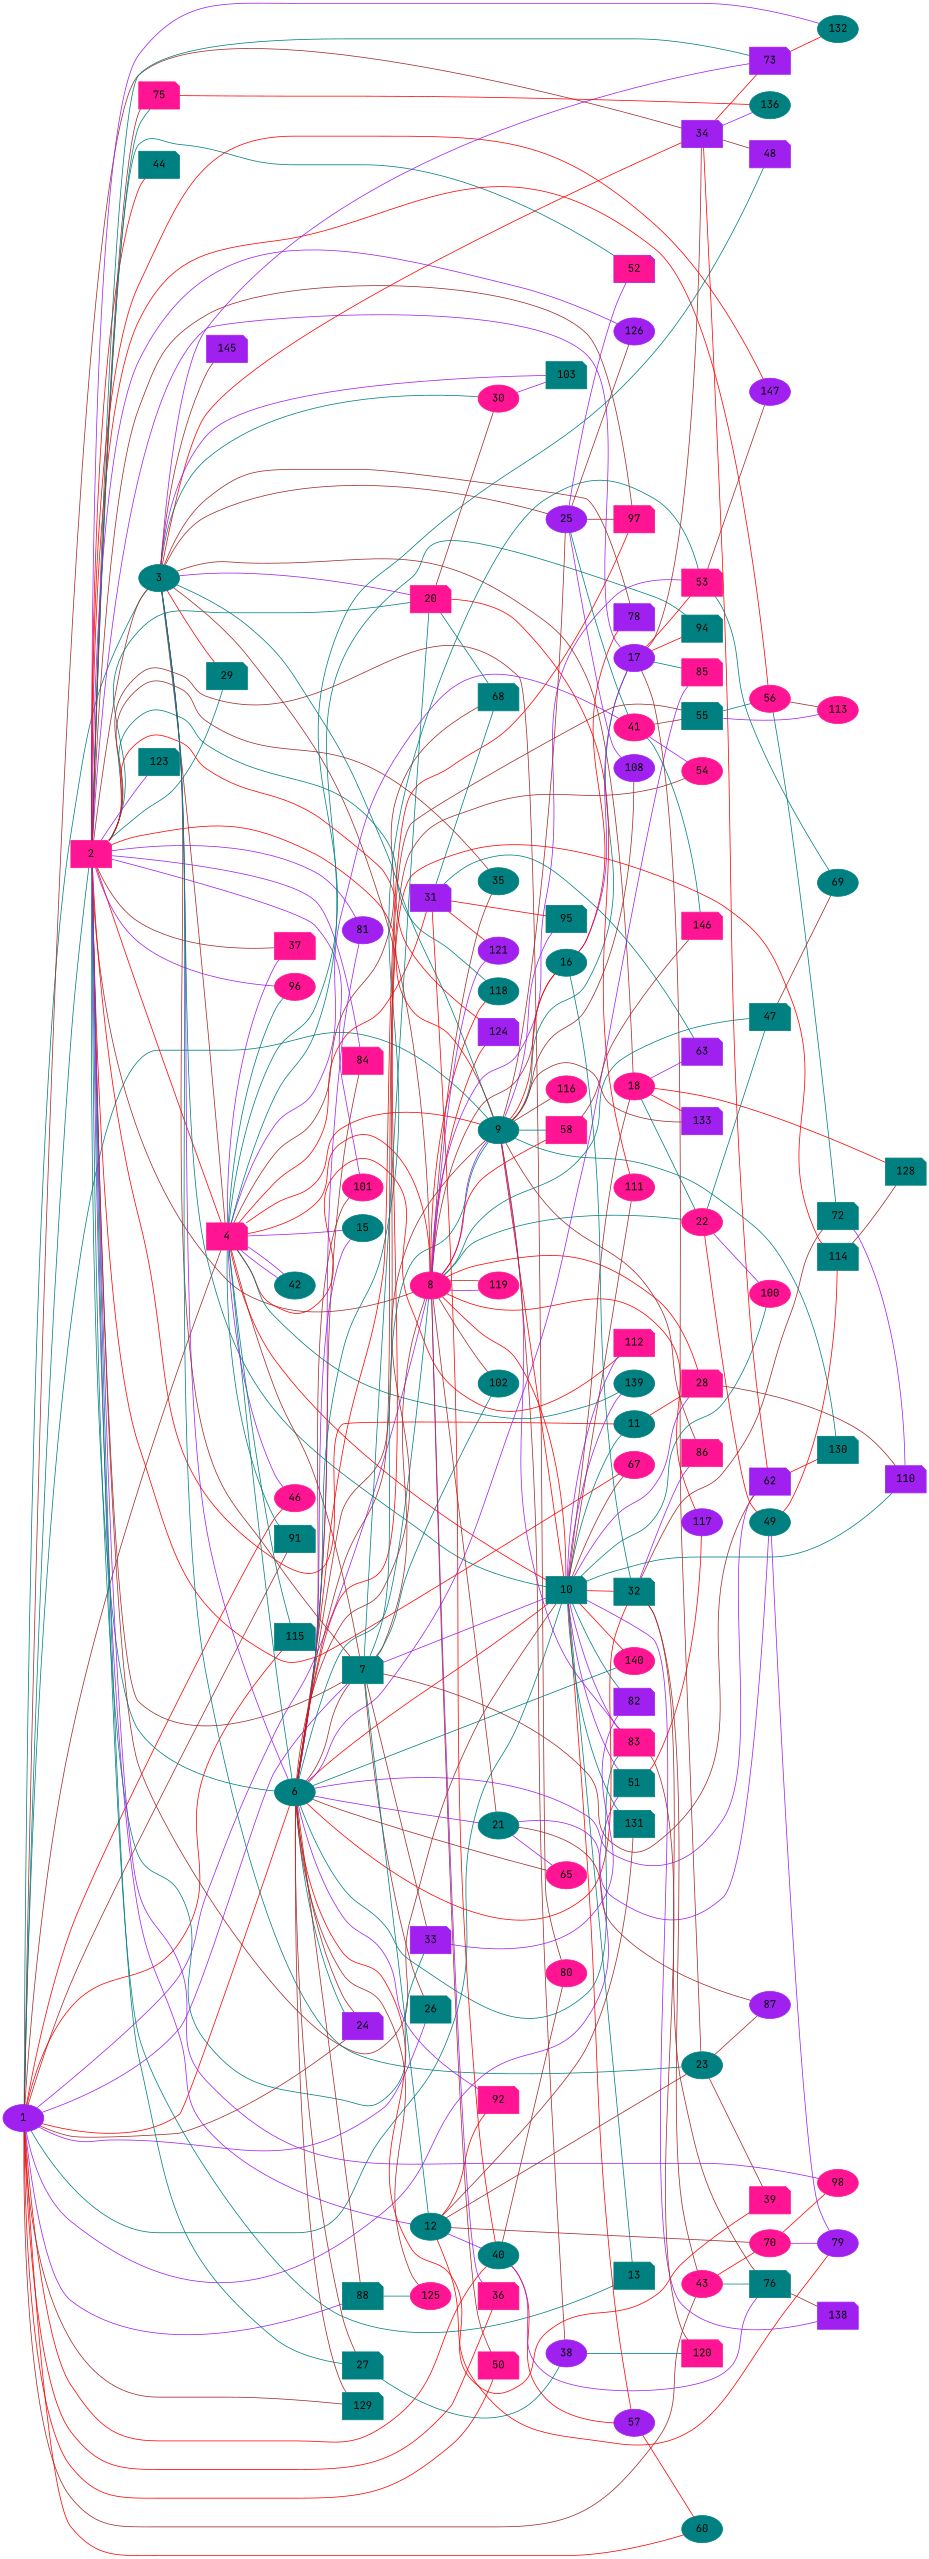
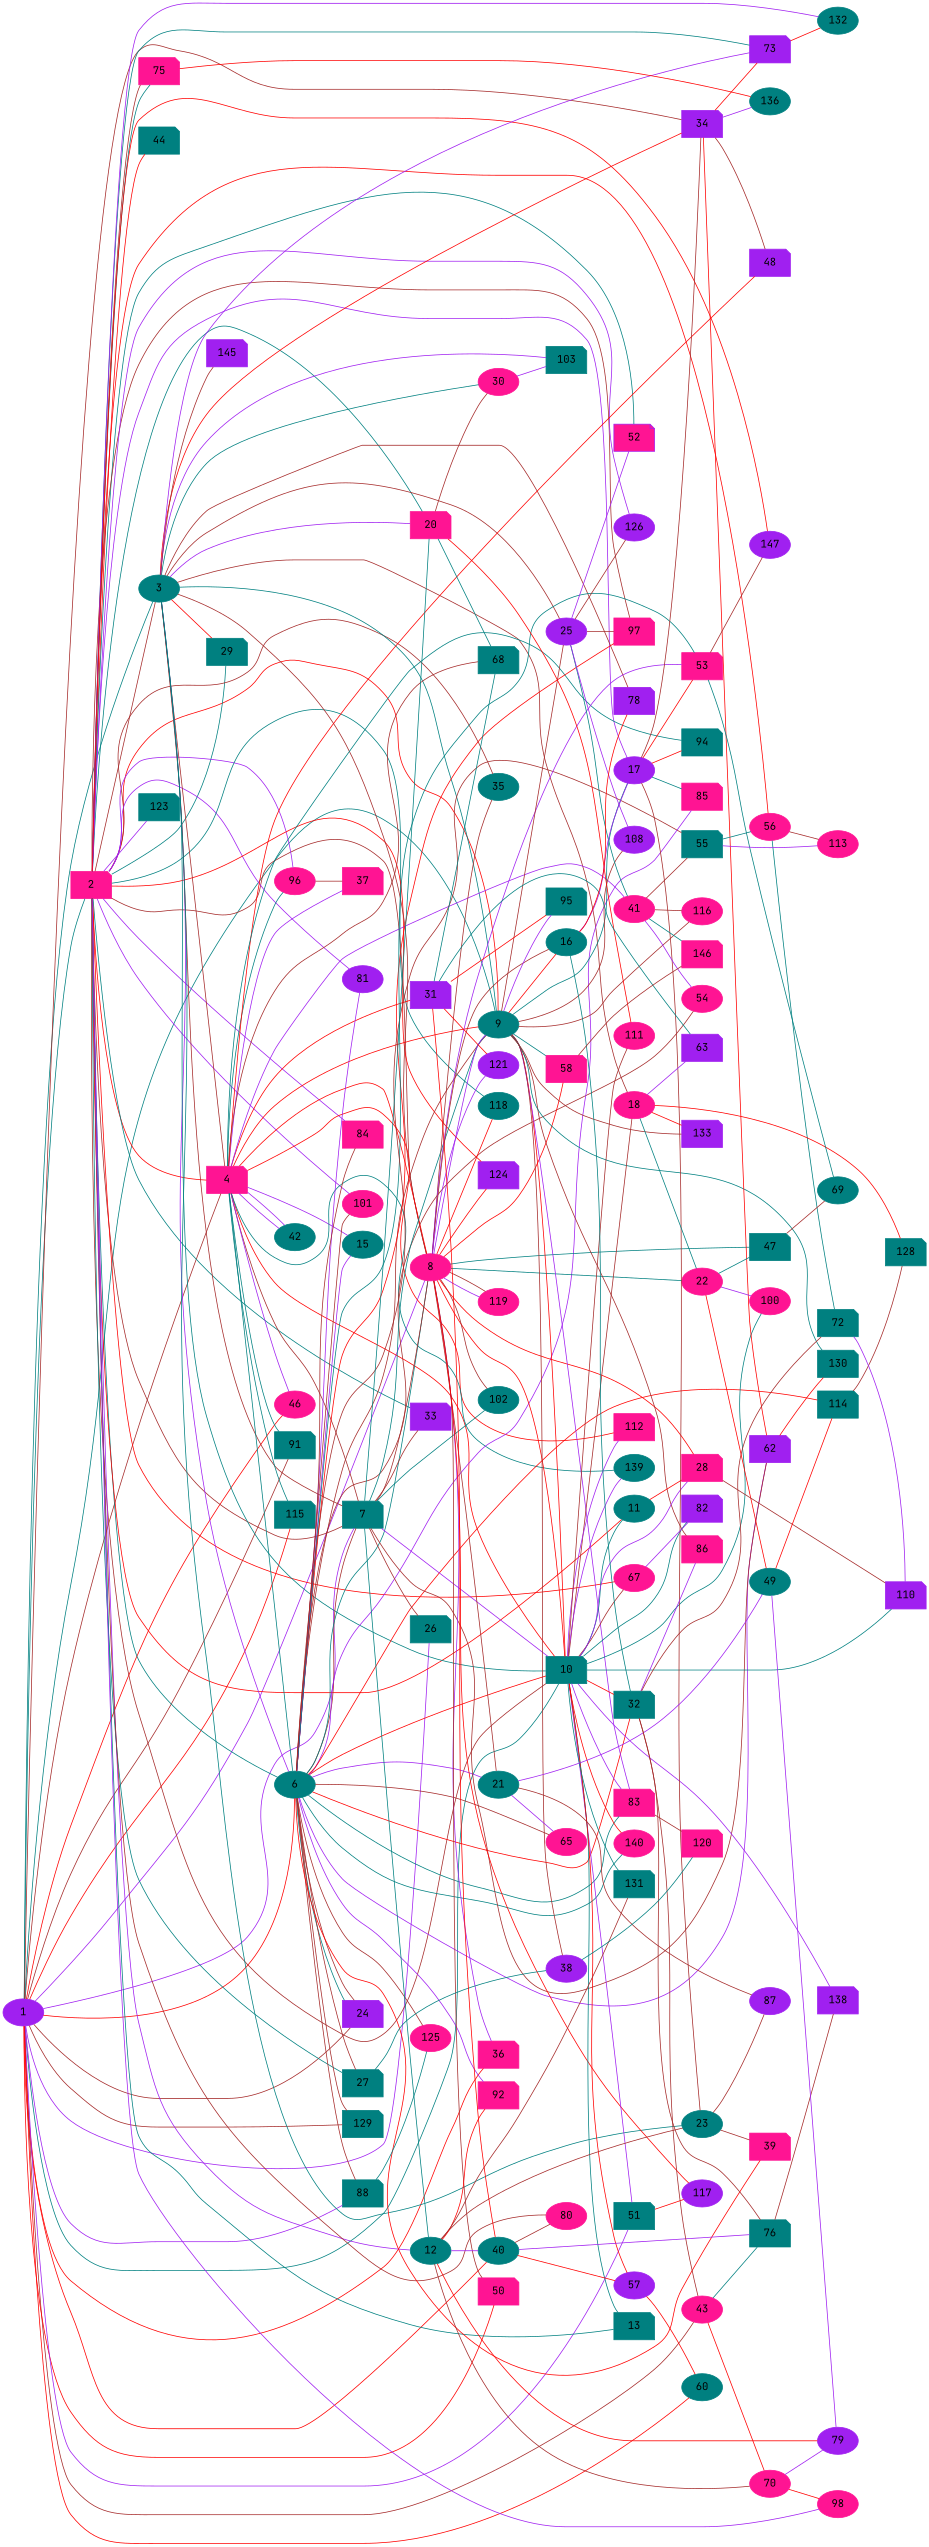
(342, 622) -> (381, 664)
none -> (672, 910)
(171, 937) -> (329, 881)
(612, 1873) -> (667, 1545)
